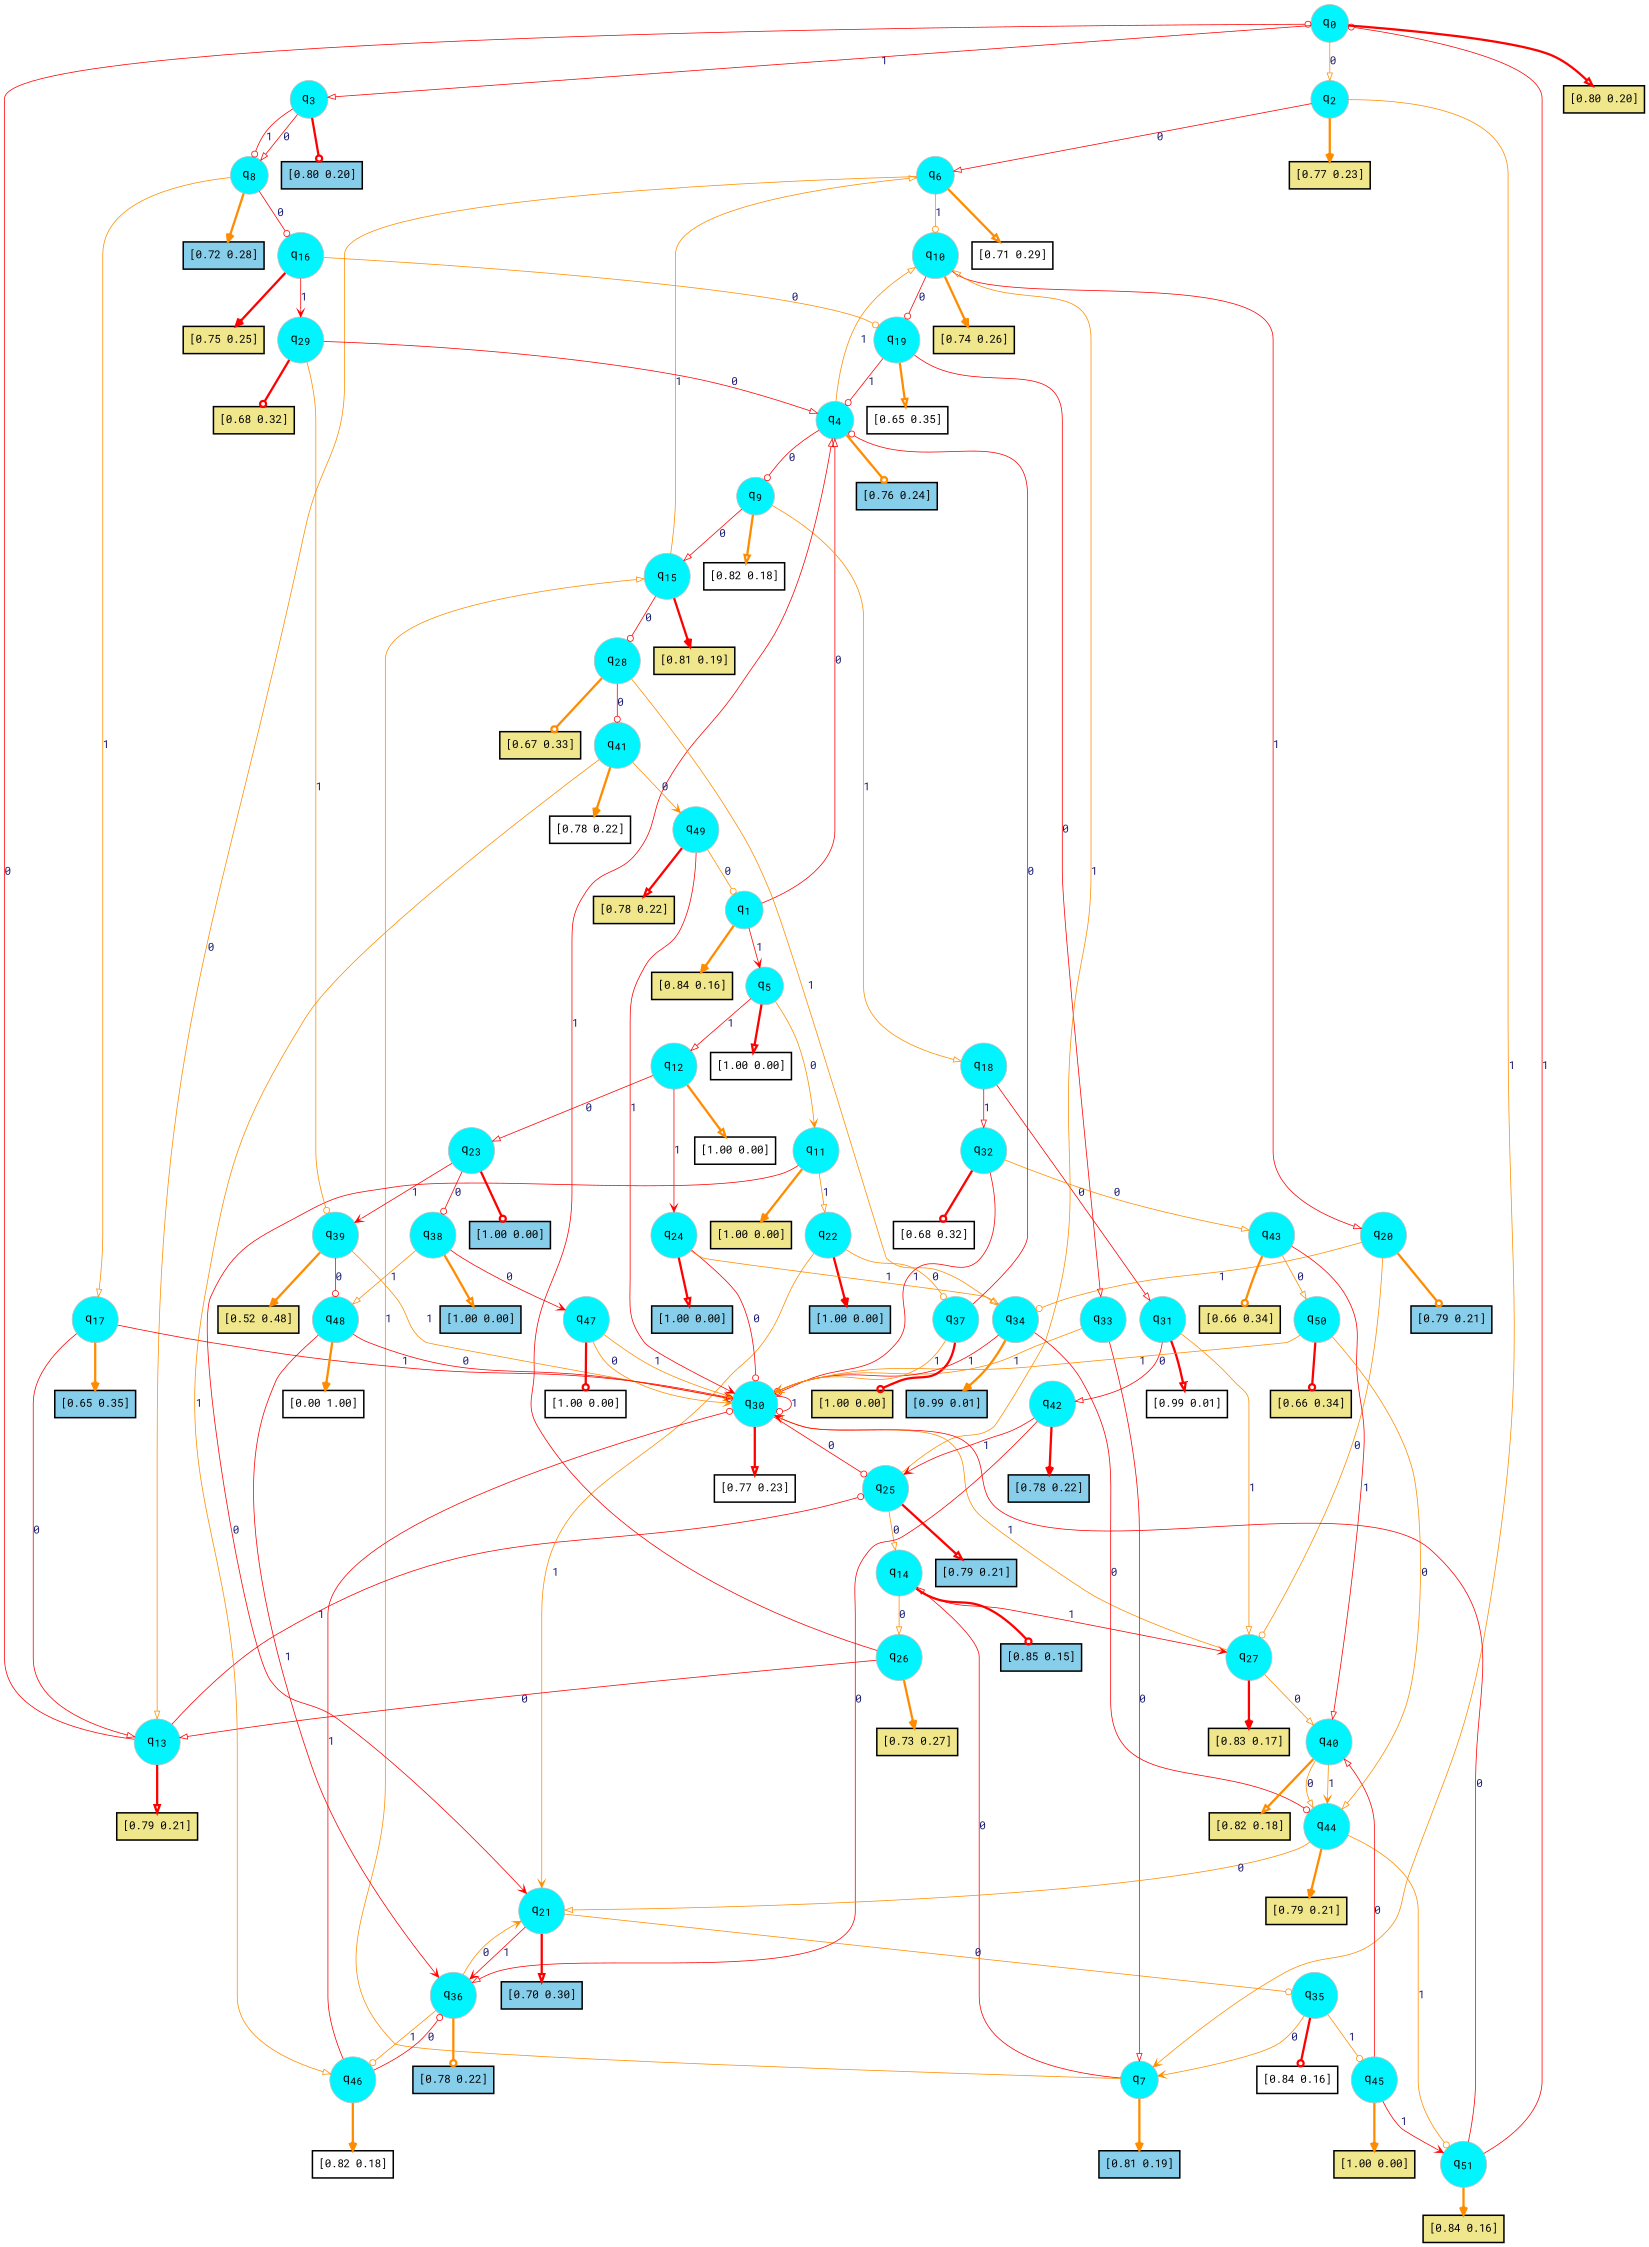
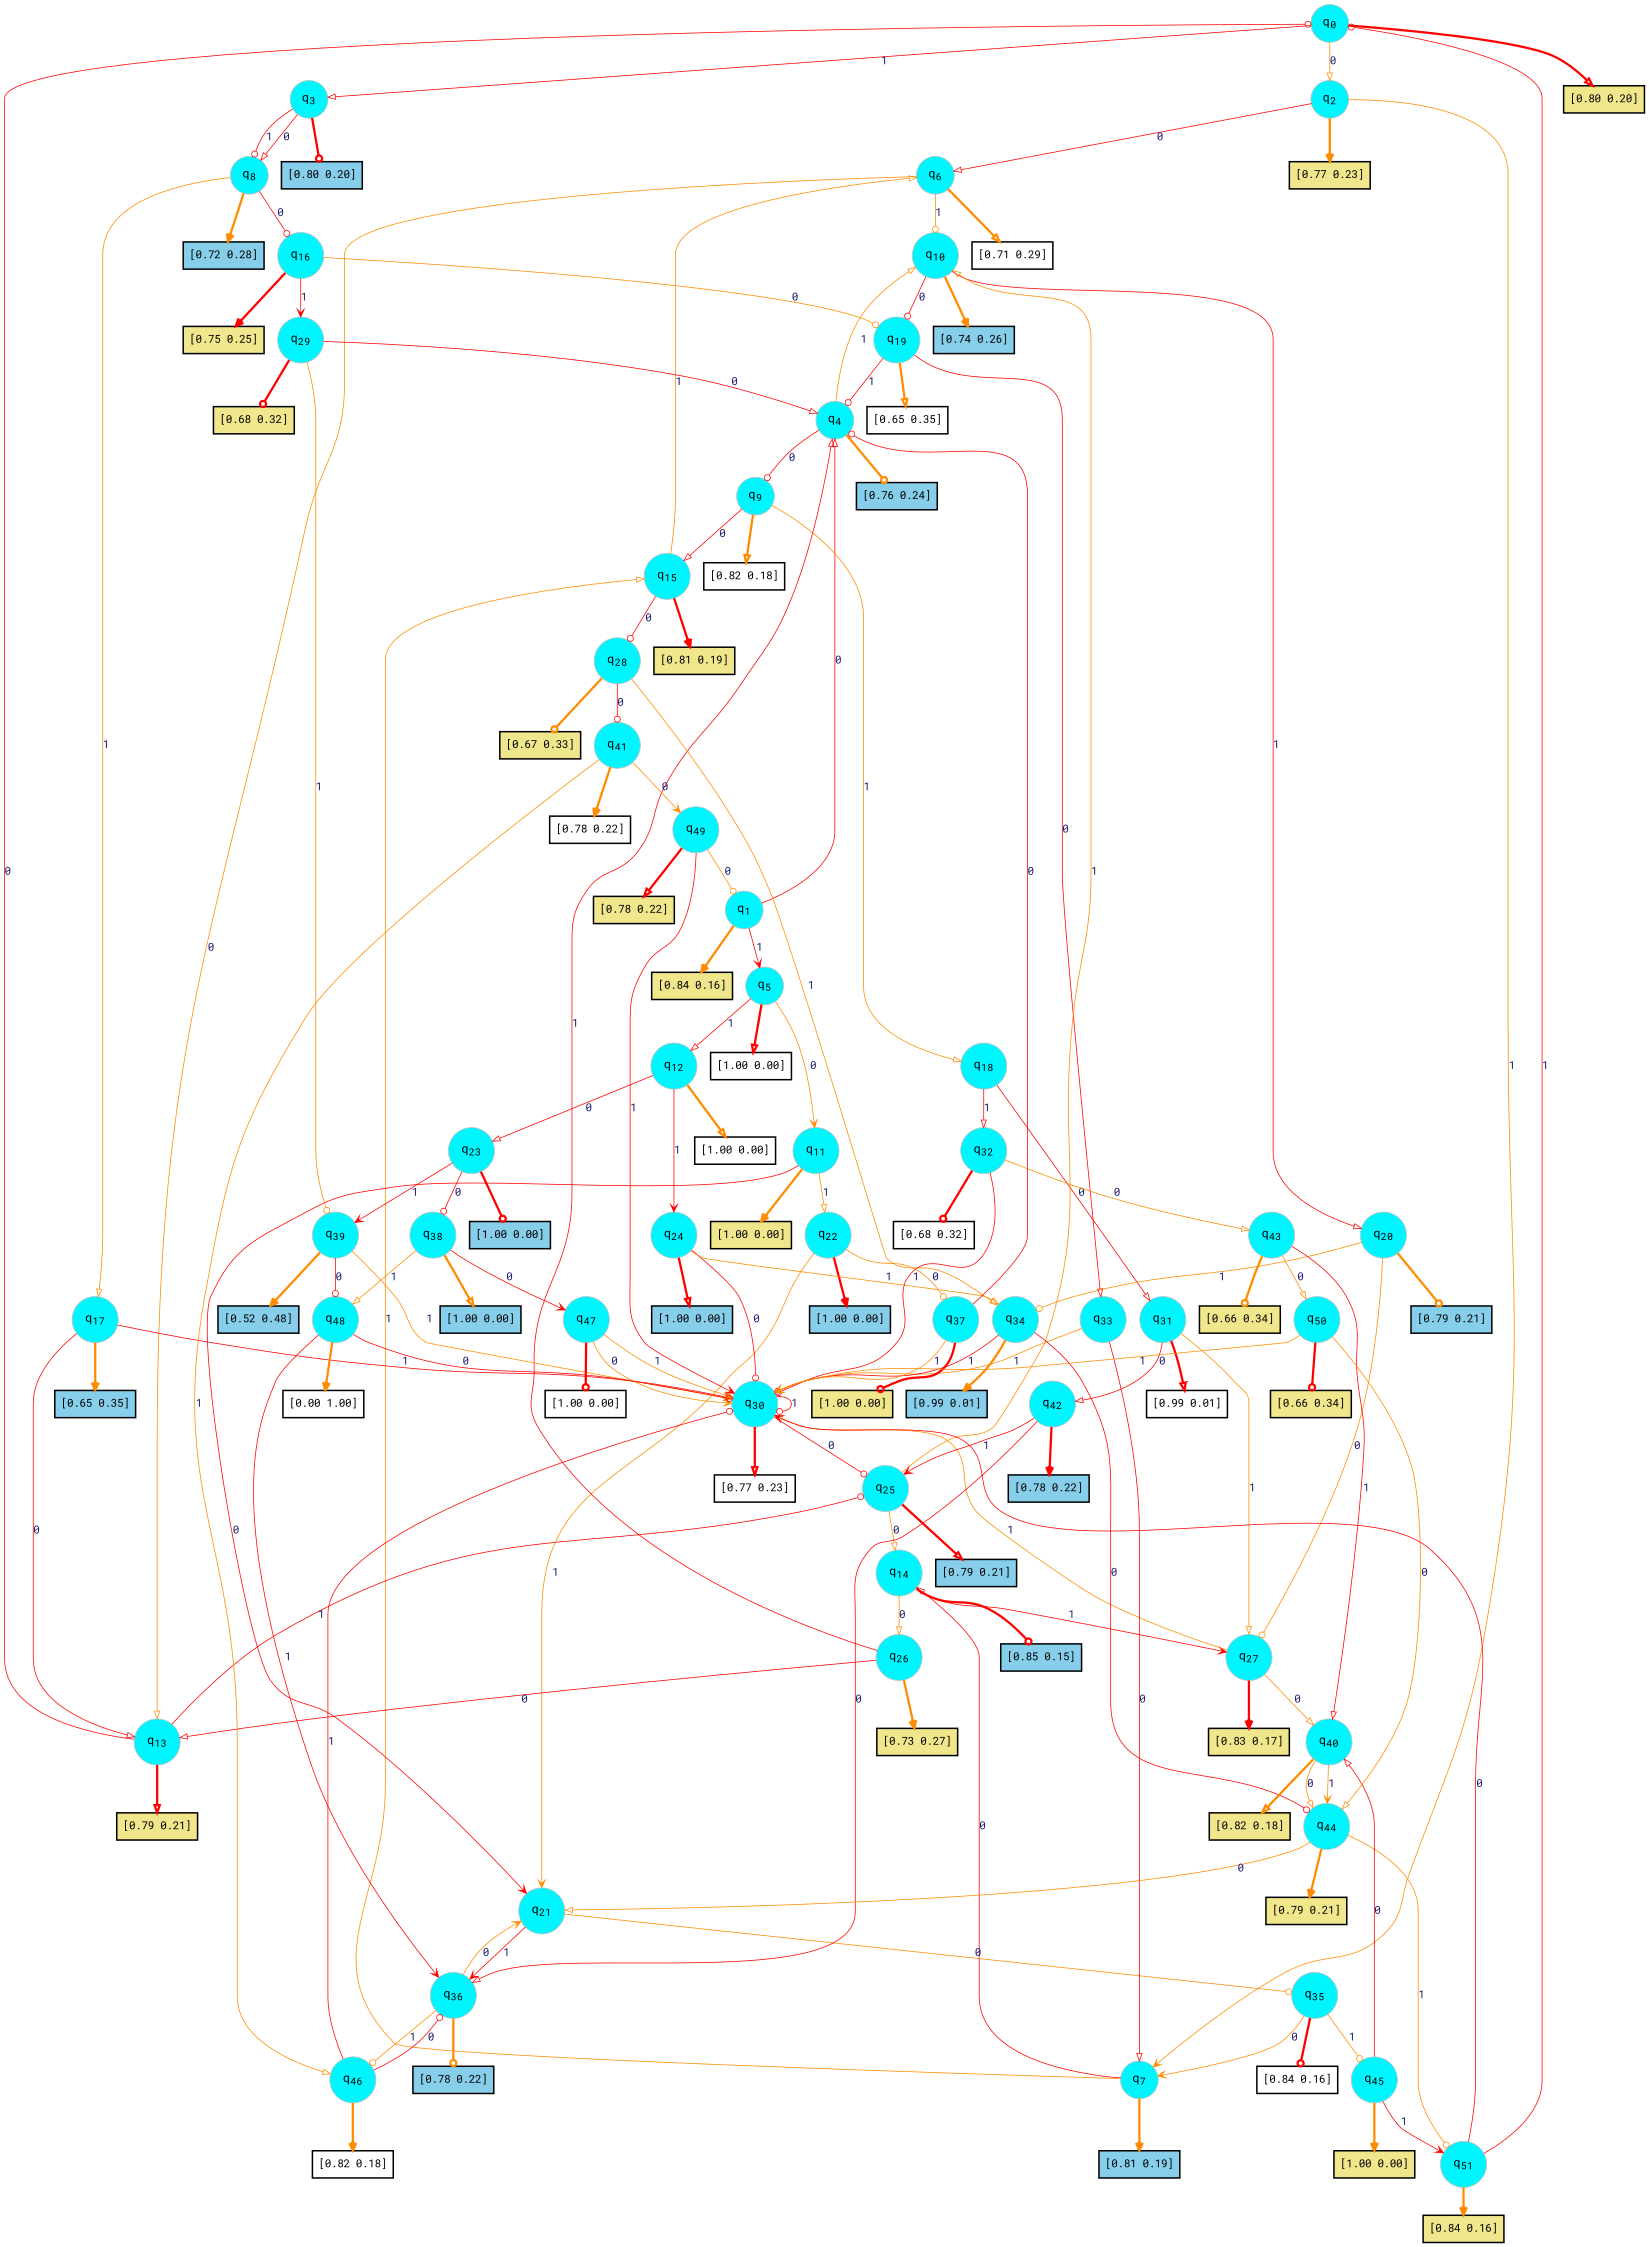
(974, 340) -> (974, 340)
(258, 1320) -> (258, 1320)
(542, 1995) -> none
